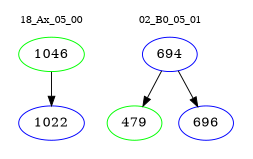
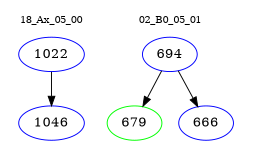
(52, 54) -> (52, 123)
(52, 84) -> (52, 84)
(135, 123) -> (135, 123)
(206, 123) -> (206, 123)
